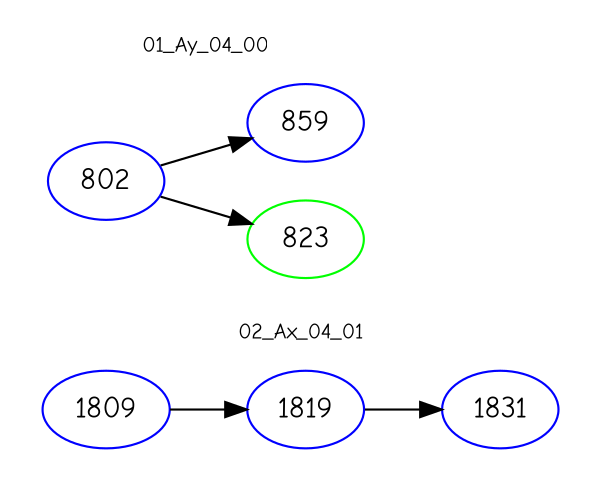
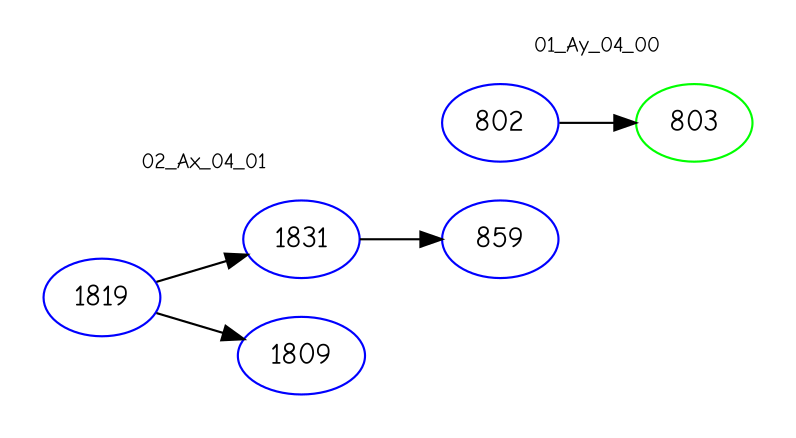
(196, 155) -> (396, 239)
(306, 239) -> (694, 123)
(198, 410) -> (190, 323)
